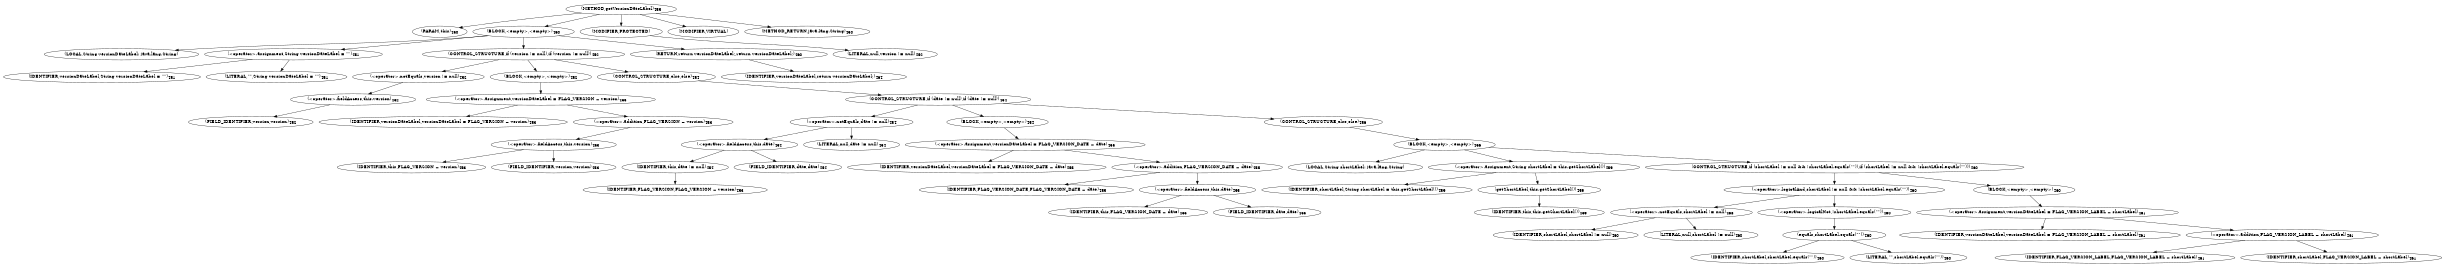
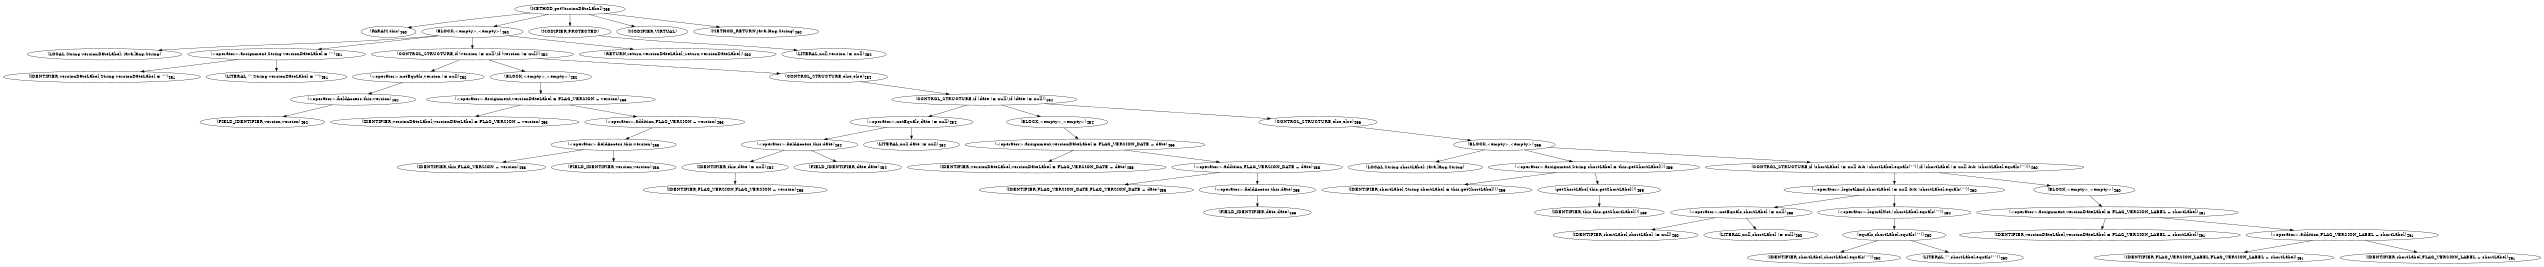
(814, 77) -> none
(1128, 213) -> none
